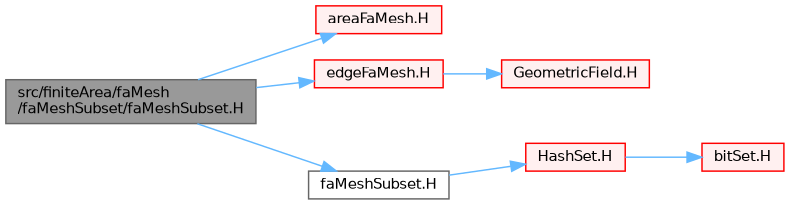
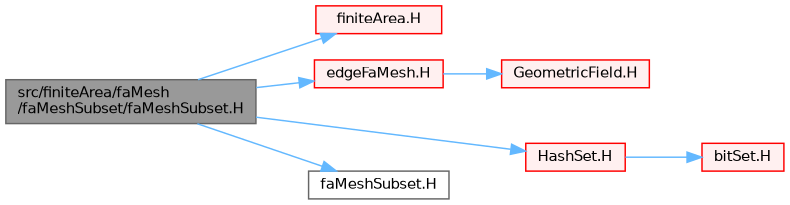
(379, 20) -> (379, 20)
(480, 171) -> (383, 133)
